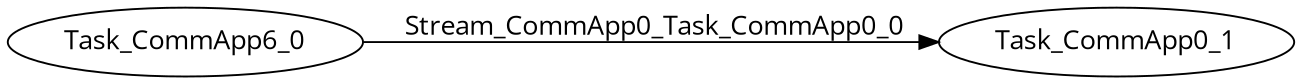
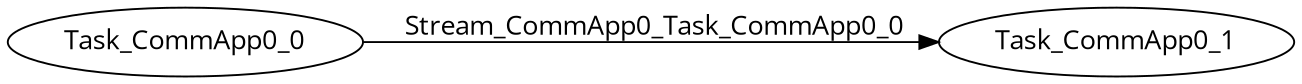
(185, 42) -> (185, 42)
